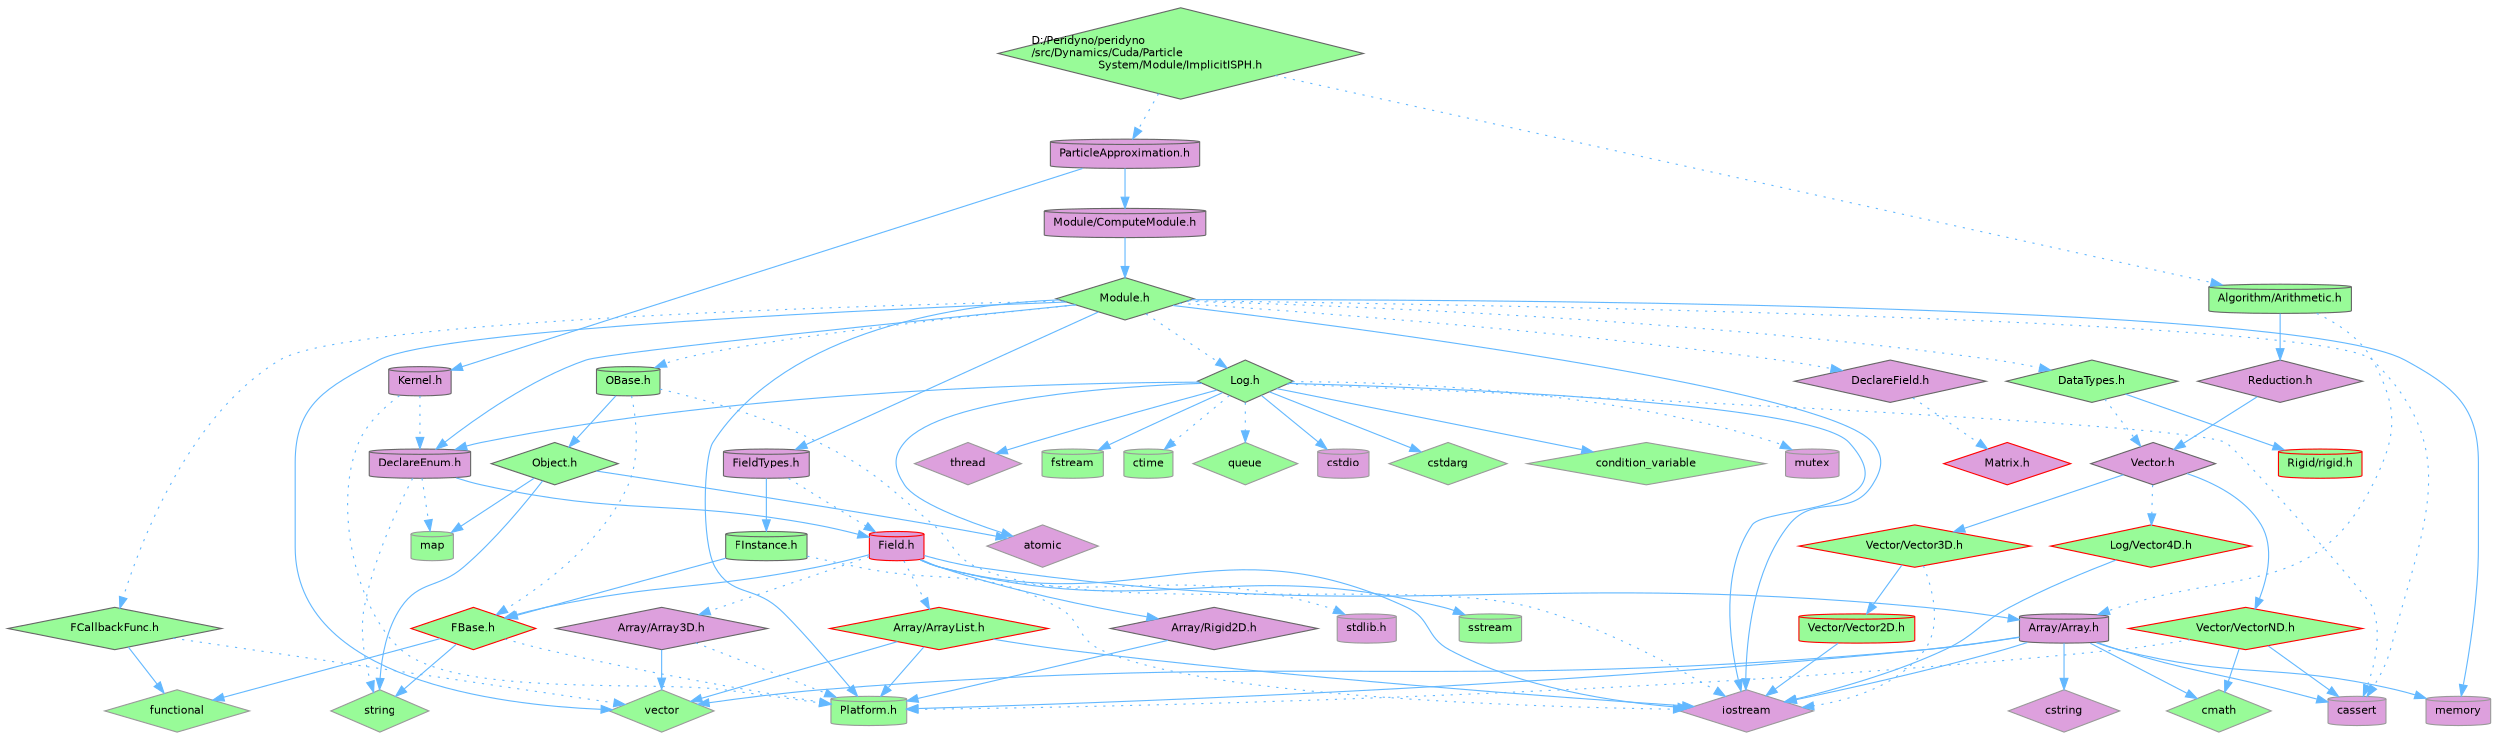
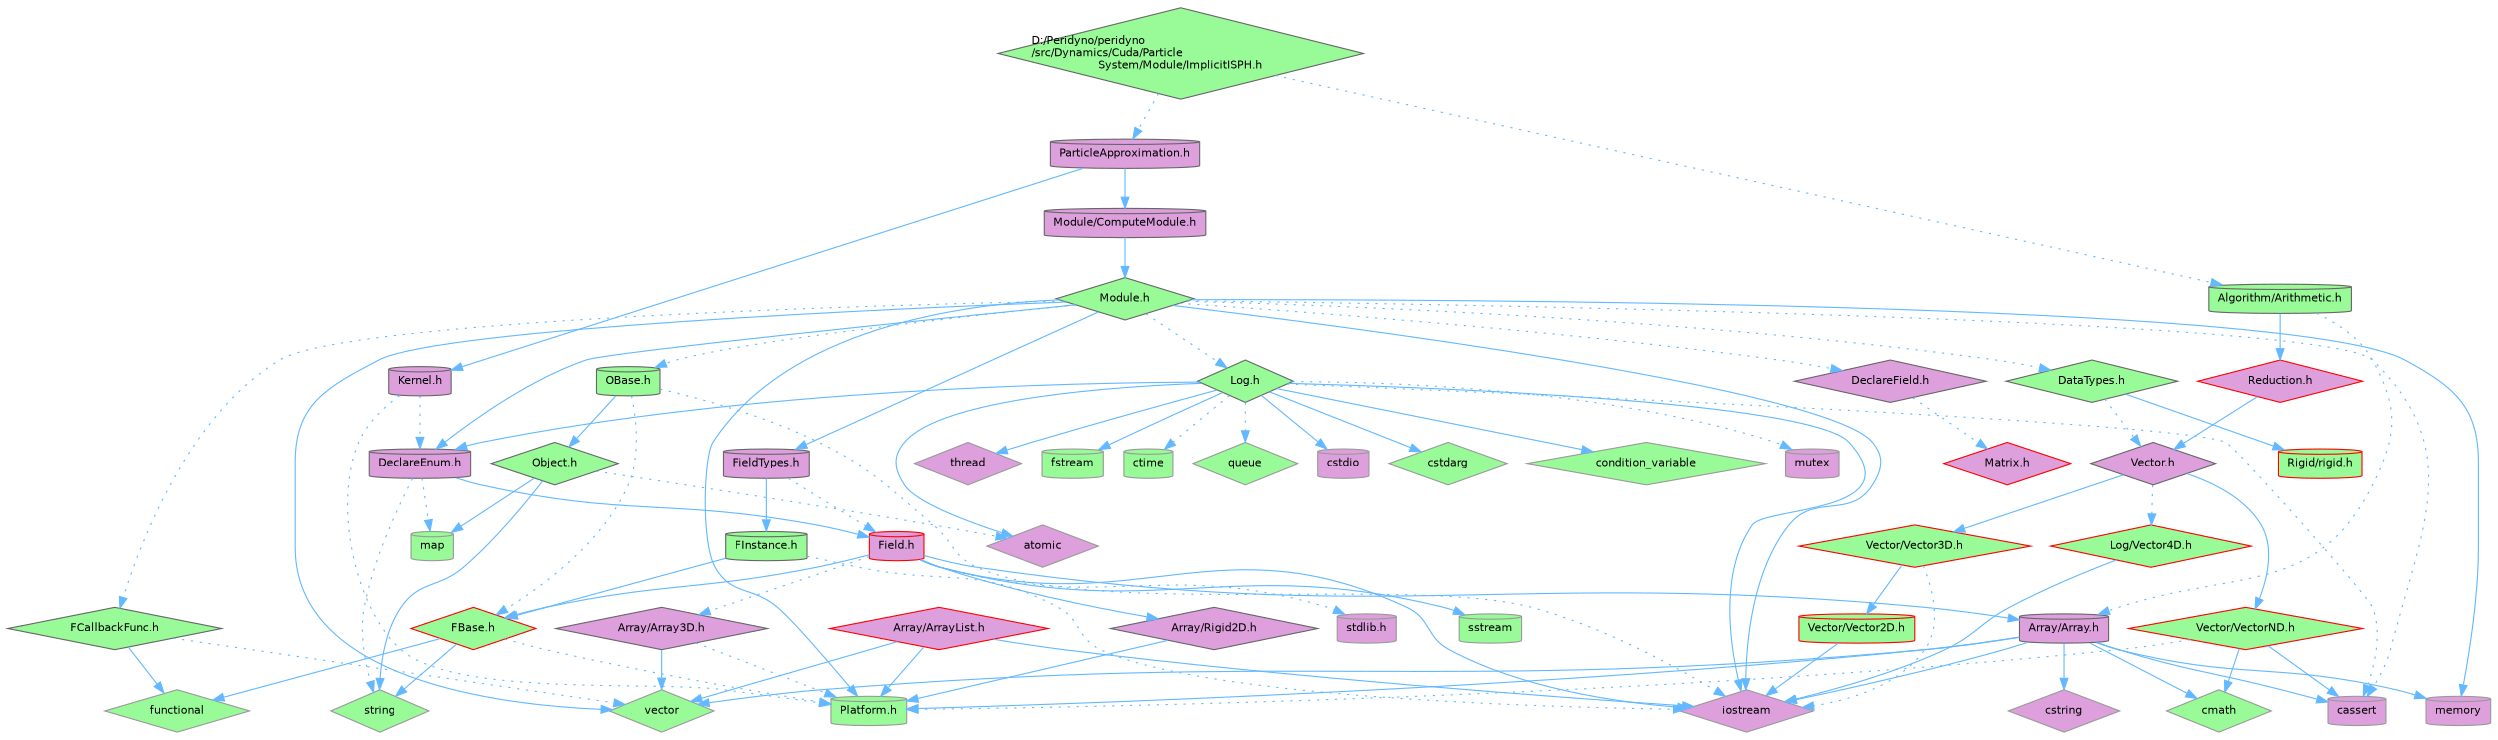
(2280, 381) -> (2280, 381)
(796, 502) -> (796, 502)
(915, 582) -> none
(939, 629) -> (939, 629)
